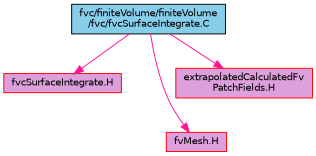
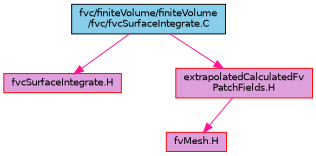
(161, 81) -> (221, 111)
